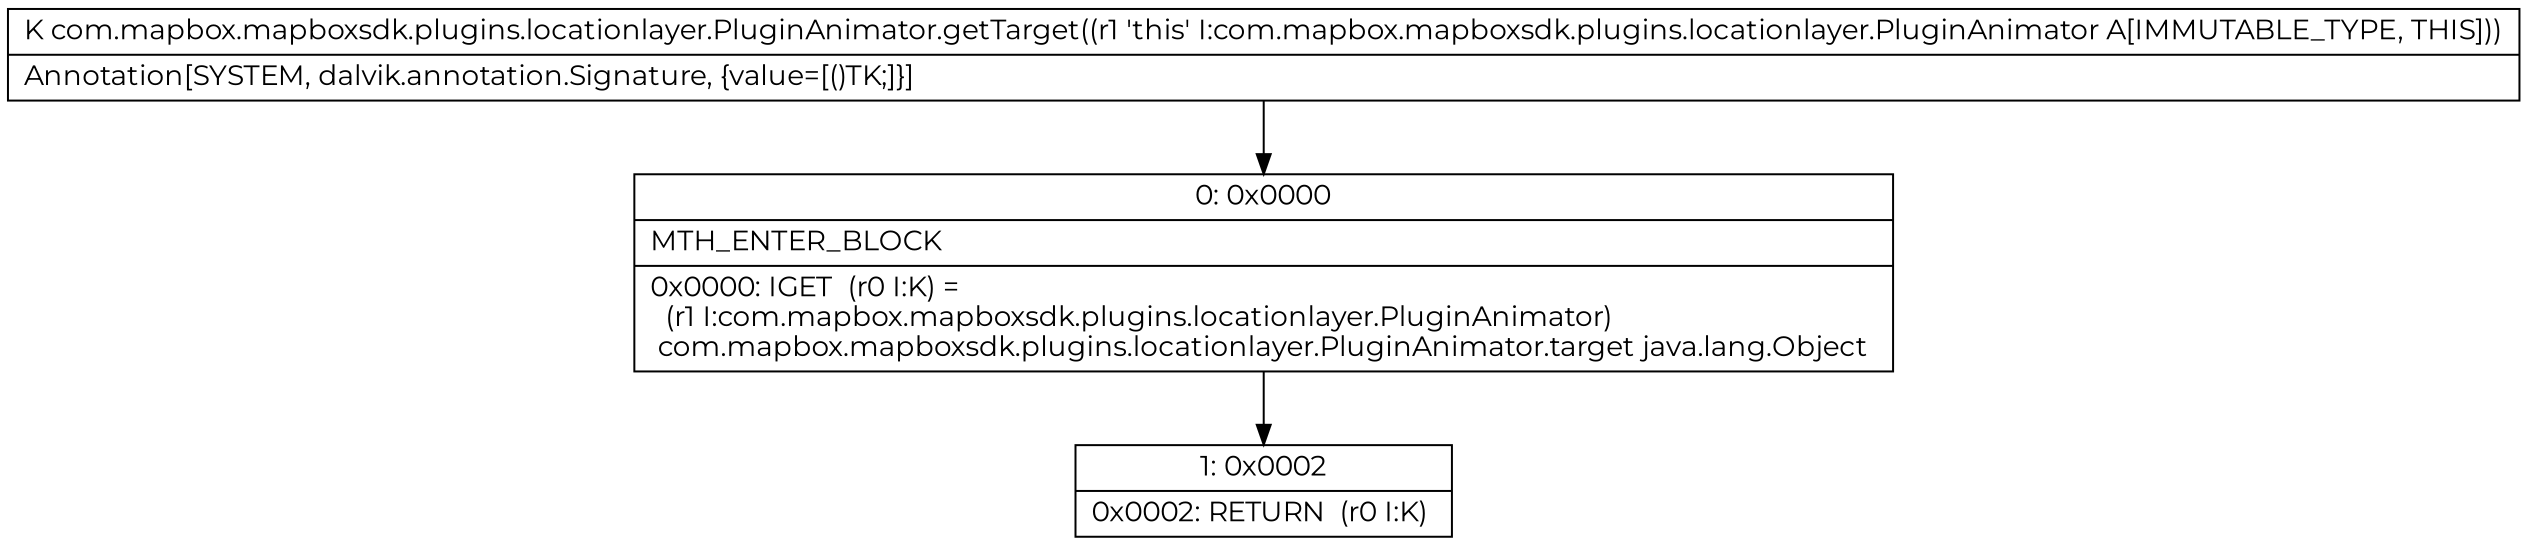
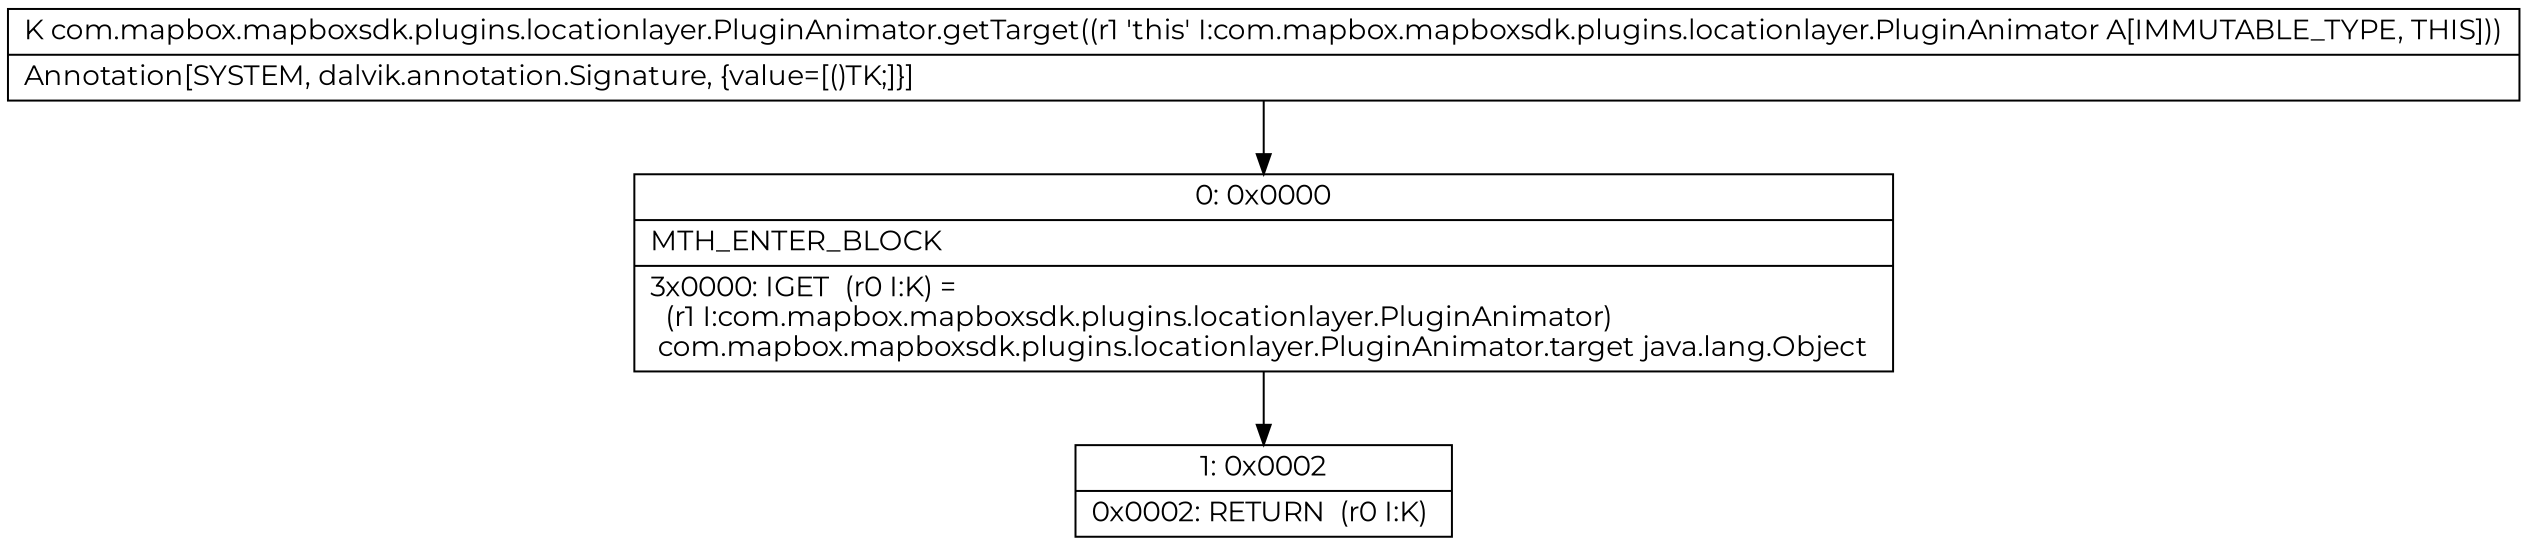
(810, 288) -> (808, 288)
